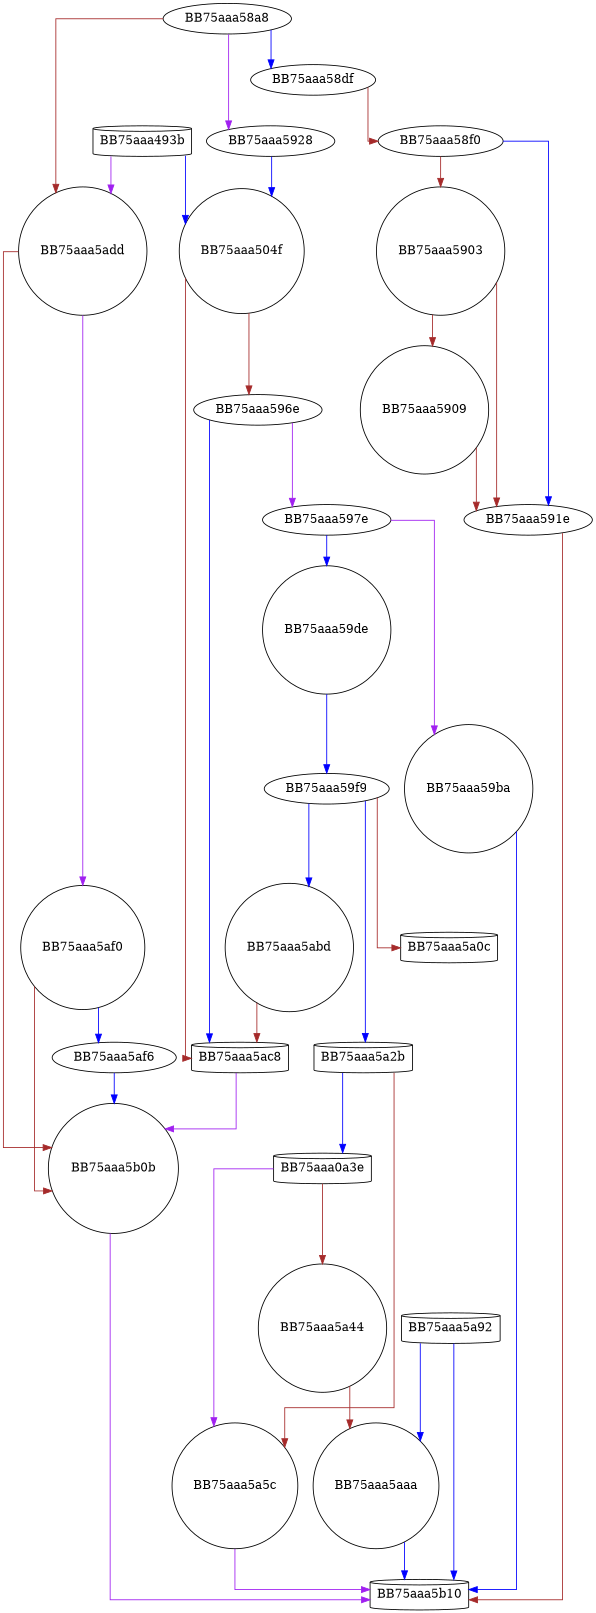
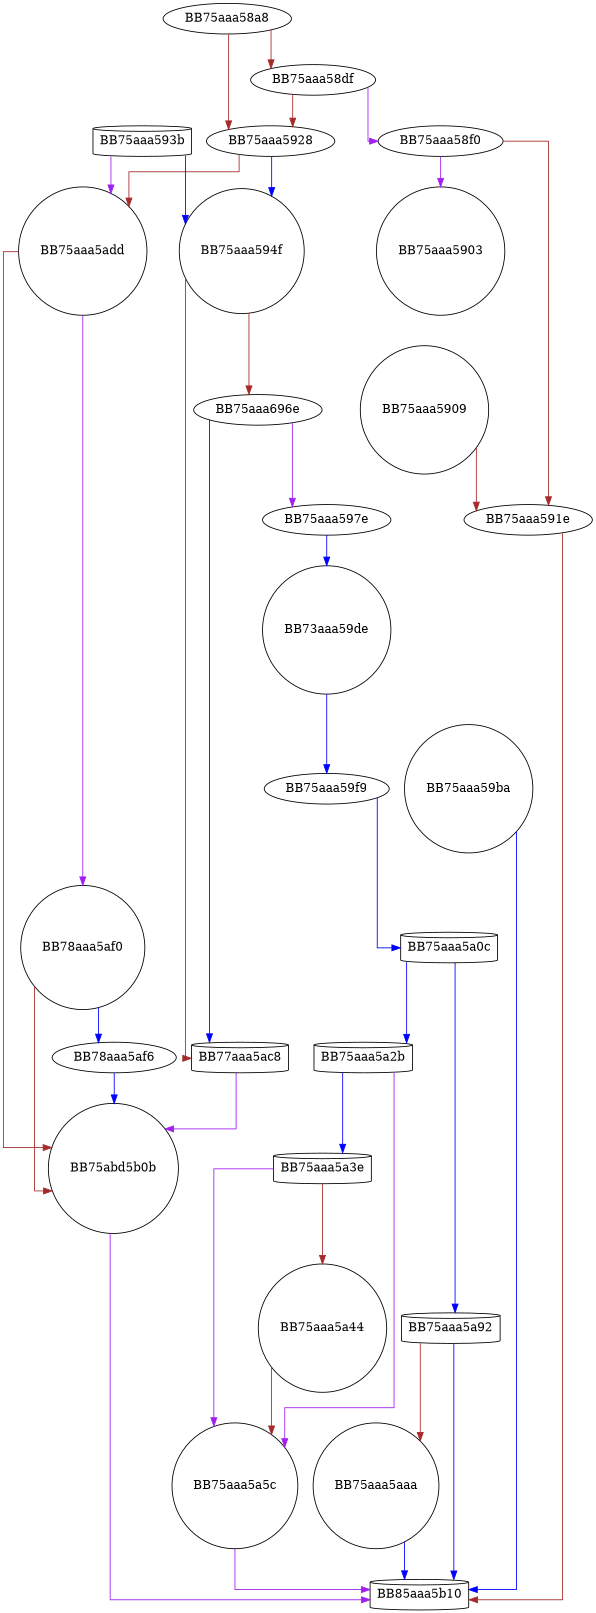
(271, 45) -> (271, 45)
(56, 48) -> (179, 172)
(229, 78) -> (229, 78)
none -> (293, 106)
(368, 115) -> (368, 115)
(142, 141) -> (142, 141)
(441, 167) -> (441, 167)
(242, 251) -> (242, 251)
(548, 296) -> (548, 296)
(433, 326) -> none
(497, 390) -> none
(258, 410) -> (258, 410)
(434, 601) -> none
(327, 630) -> (327, 630)
(377, 880) -> (377, 880)
(365, 917) -> (407, 998)
(83, 948) -> (83, 948)
(289, 948) -> none
(114, 1058) -> (114, 1058)
(240, 1058) -> (240, 1058)
none -> (455, 1133)
(113, 1168) -> (113, 1168)
(322, 1168) -> (322, 1168)
(394, 1310) -> (394, 1310)
(420, 1388) -> (420, 1388)
(350, 1402) -> (272, 1397)
(419, 1595) -> (419, 1595)
